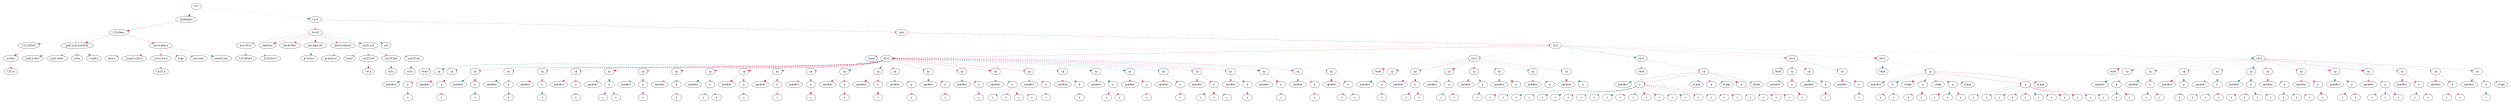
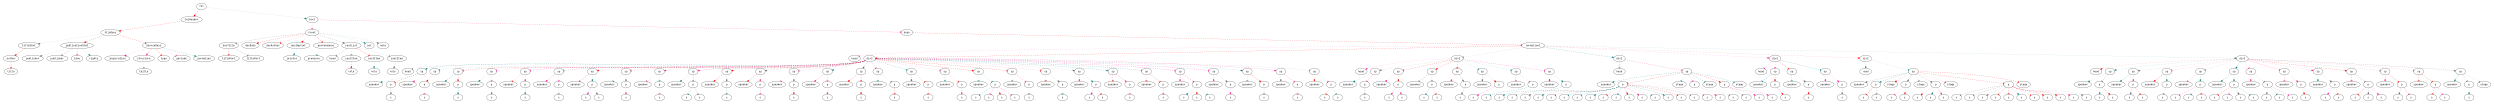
none -> (383, 46)
(1556, 46) -> (1533, 46)
(161, 52) -> (150, 51)
(112, 58) -> none
